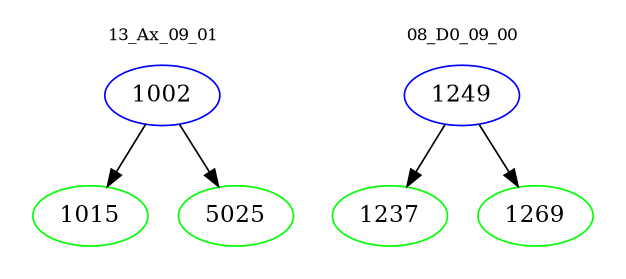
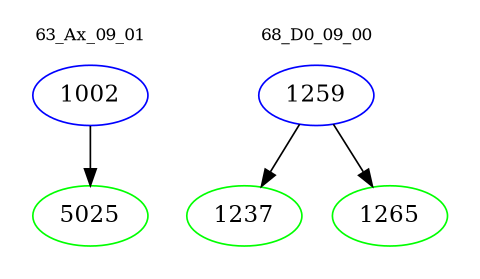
(163, 36) -> (90, 36)
(463, 36) -> (317, 36)
(462, 95) -> (316, 95)
(90, 216) -> none
(536, 216) -> (390, 216)
